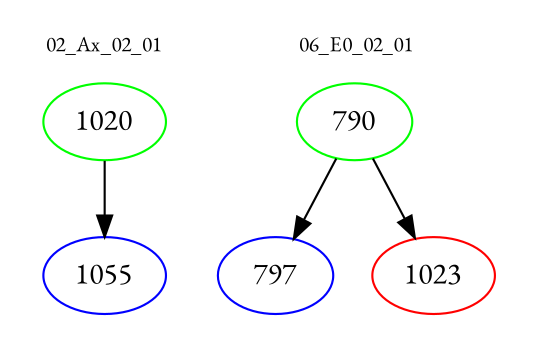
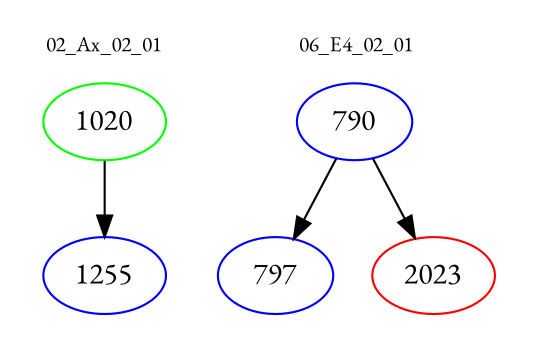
(357, 46) -> (357, 46)
(355, 122) -> (355, 122)
(105, 276) -> (105, 276)
(434, 276) -> (434, 276)
